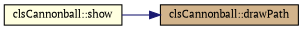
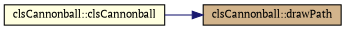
(63, 15) -> (84, 15)
